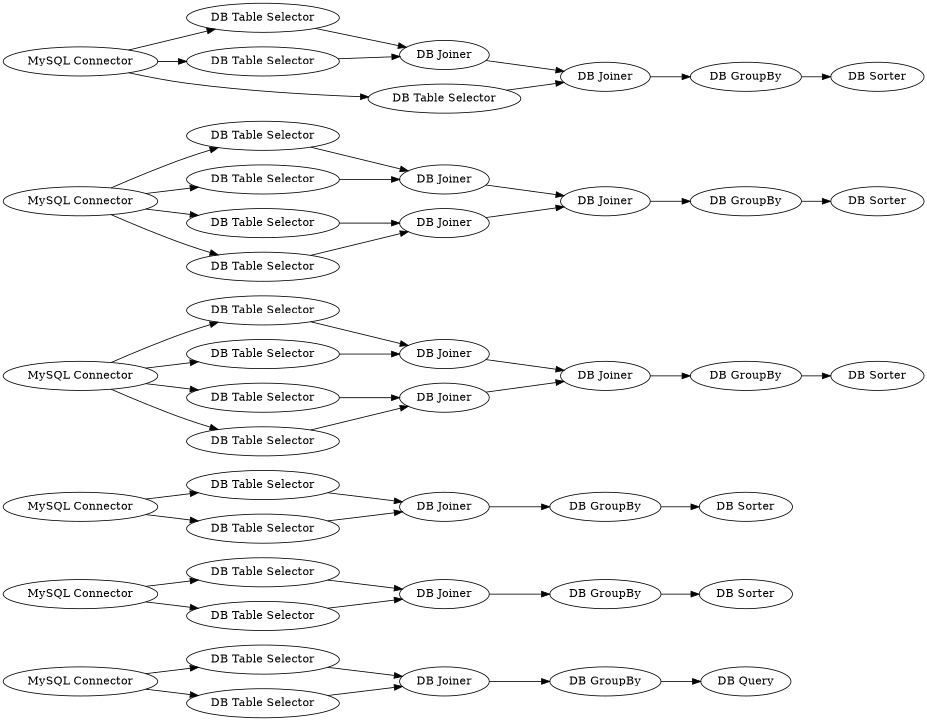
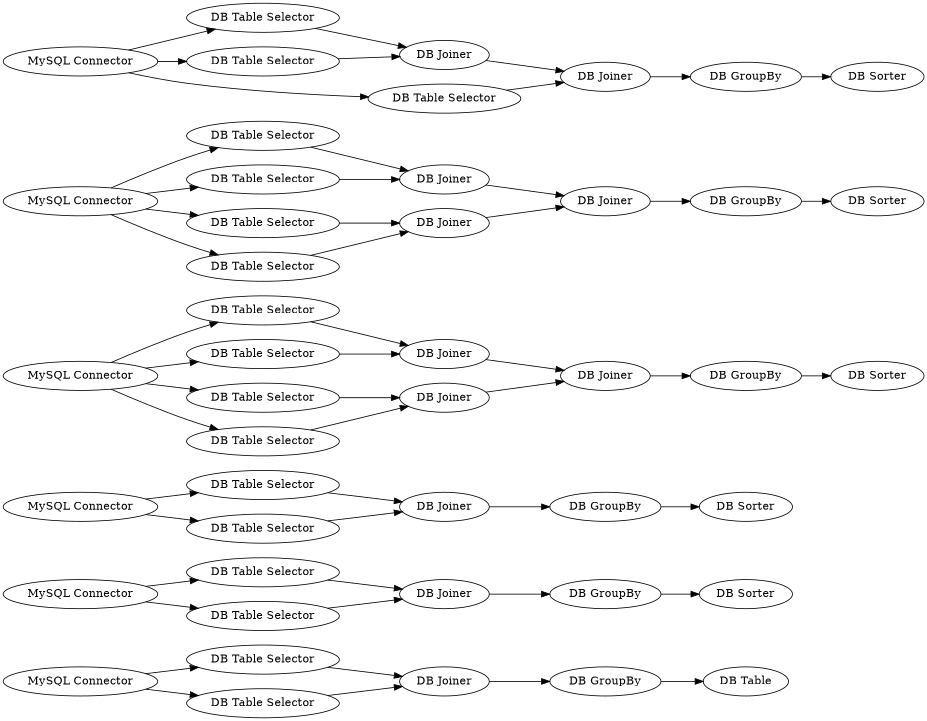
(746, 681) -> (746, 681)
